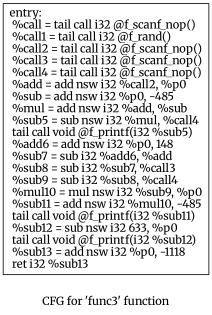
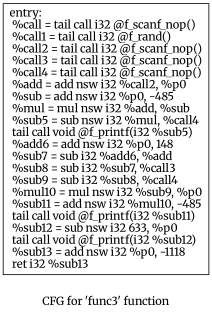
(98, 109) -> (100, 109)
